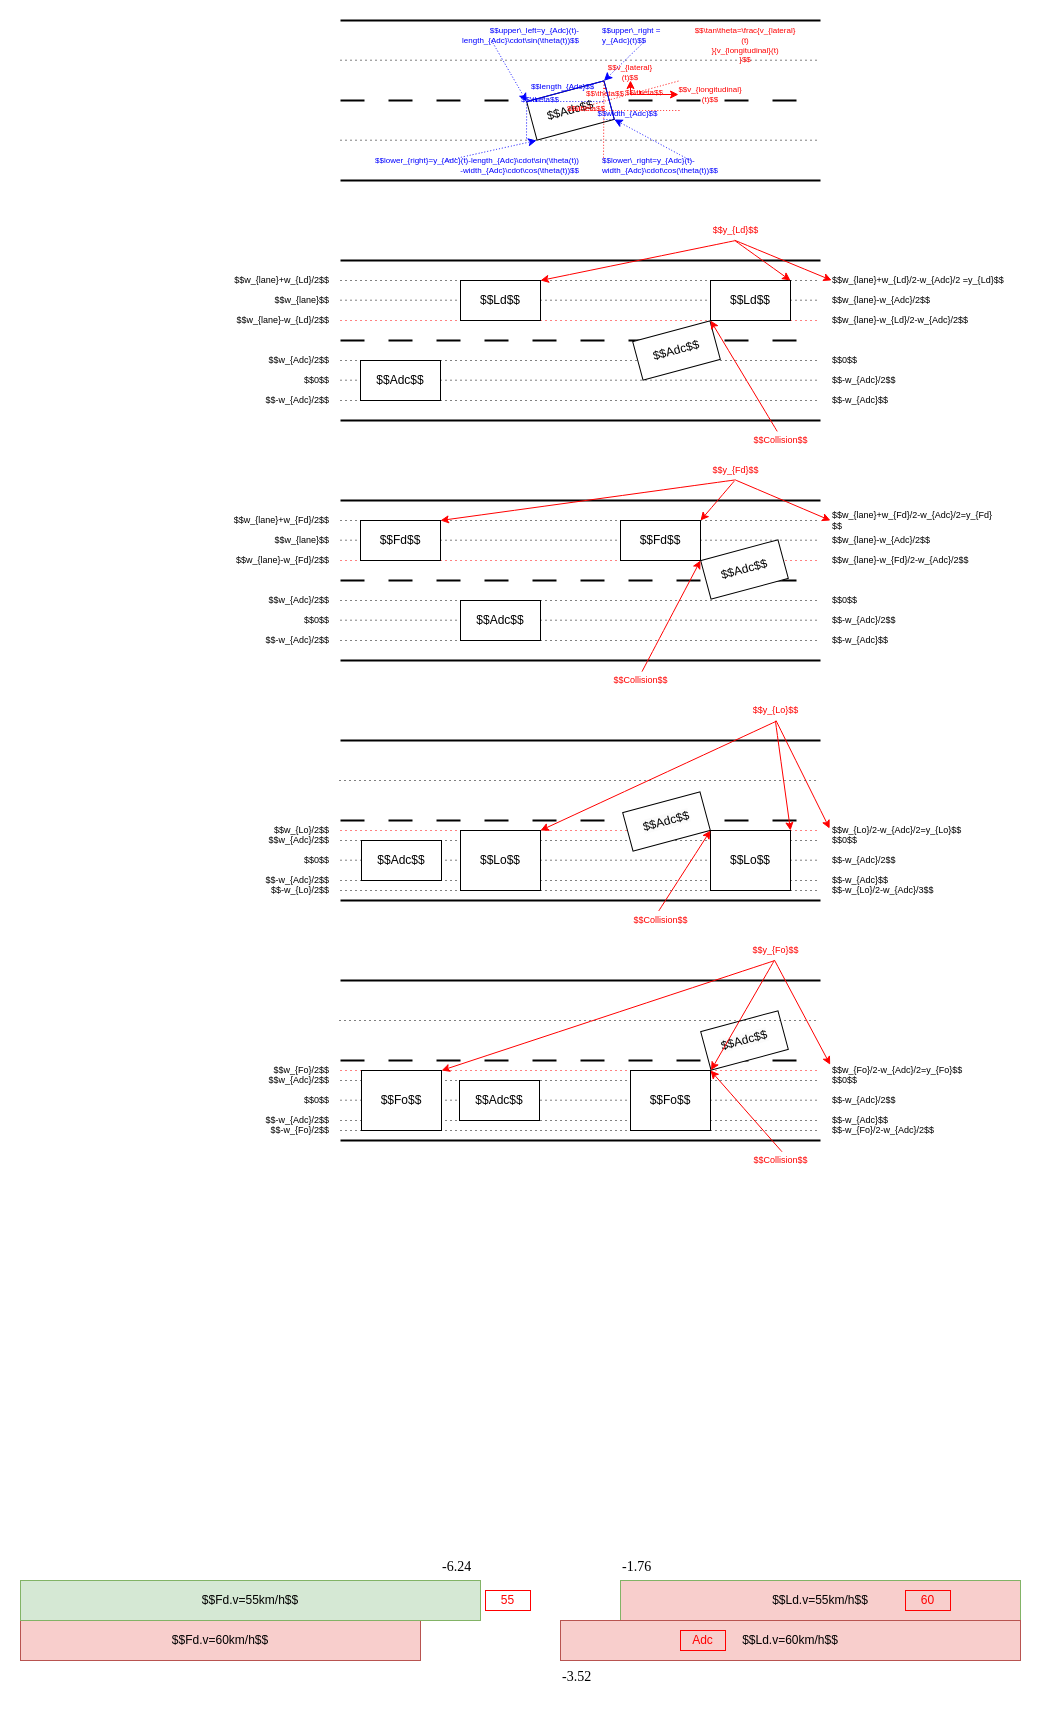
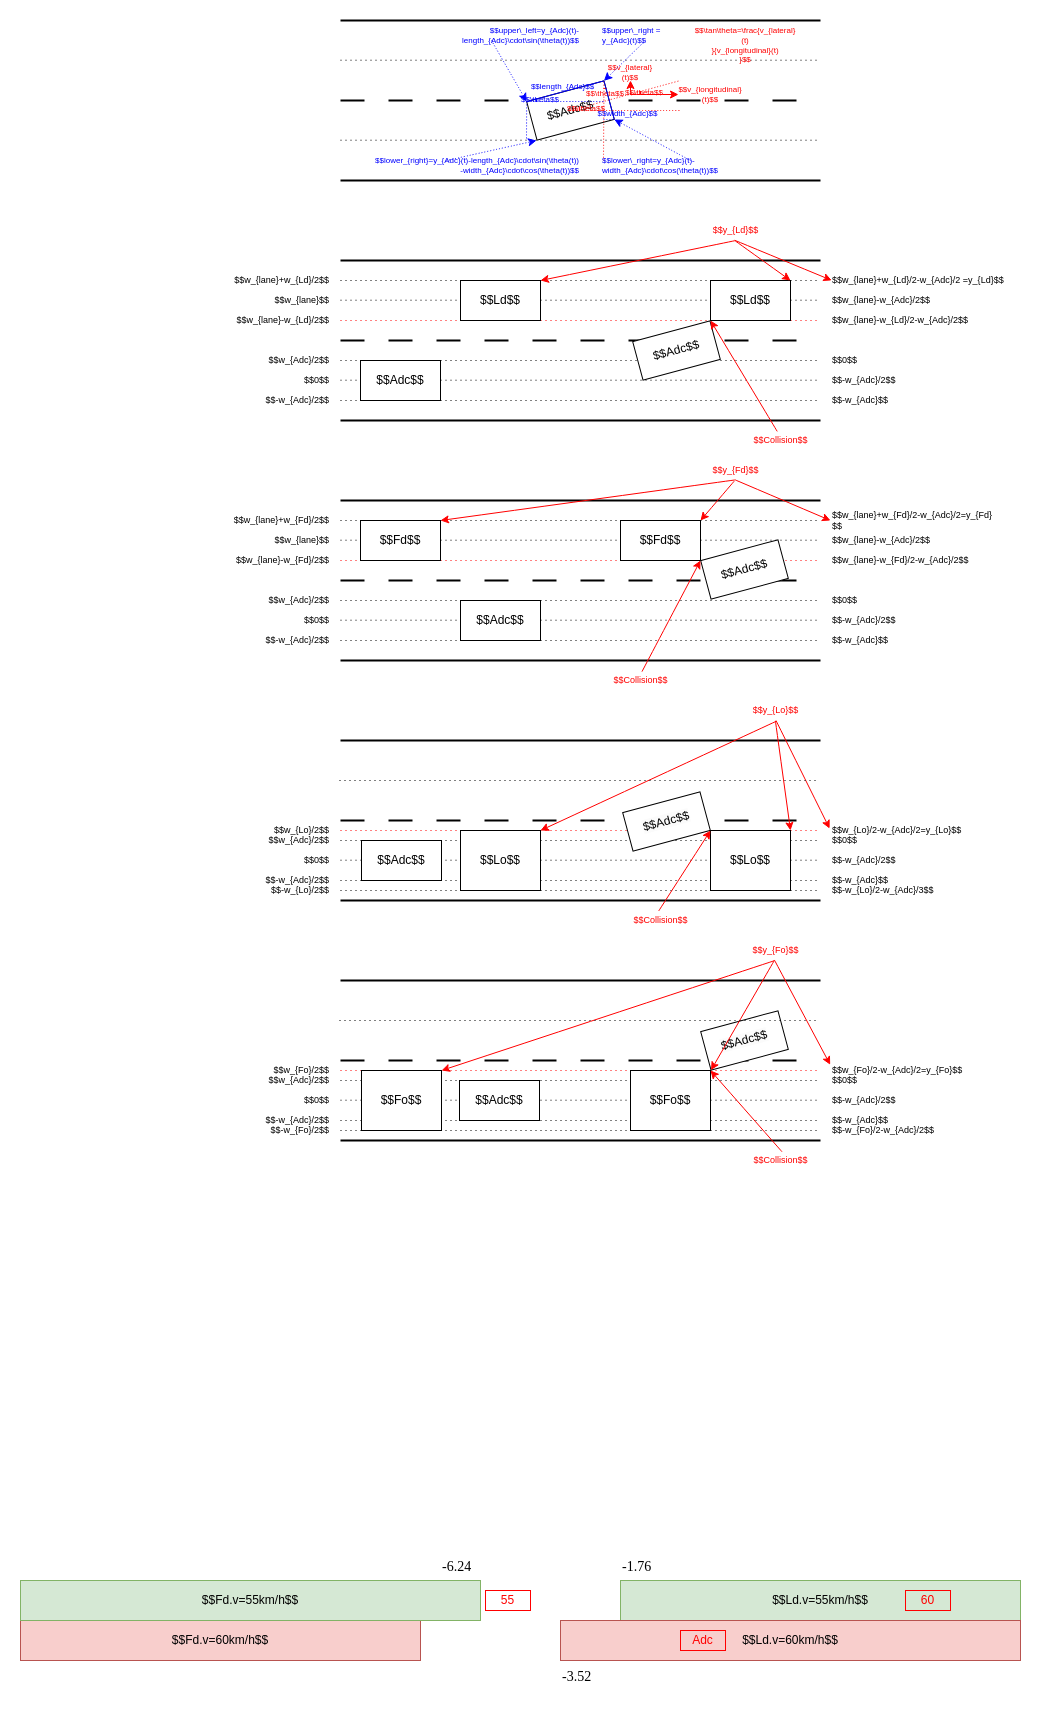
(821, 1601) -> (821, 1601)
